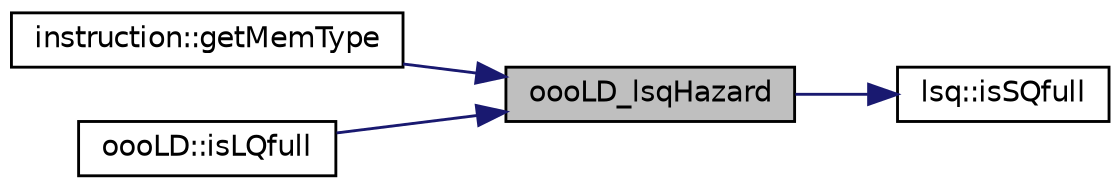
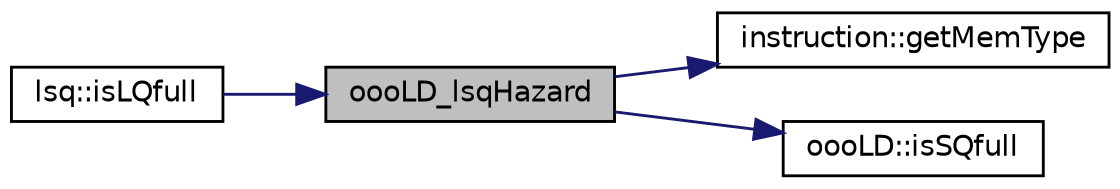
(440, 69) -> (652, 72)
(1003, 94) -> (913, 149)
(207, 149) -> (117, 94)
